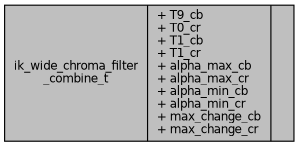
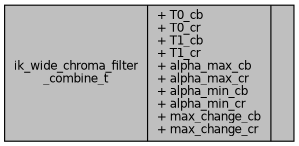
(180, 16) -> (180, 16)
